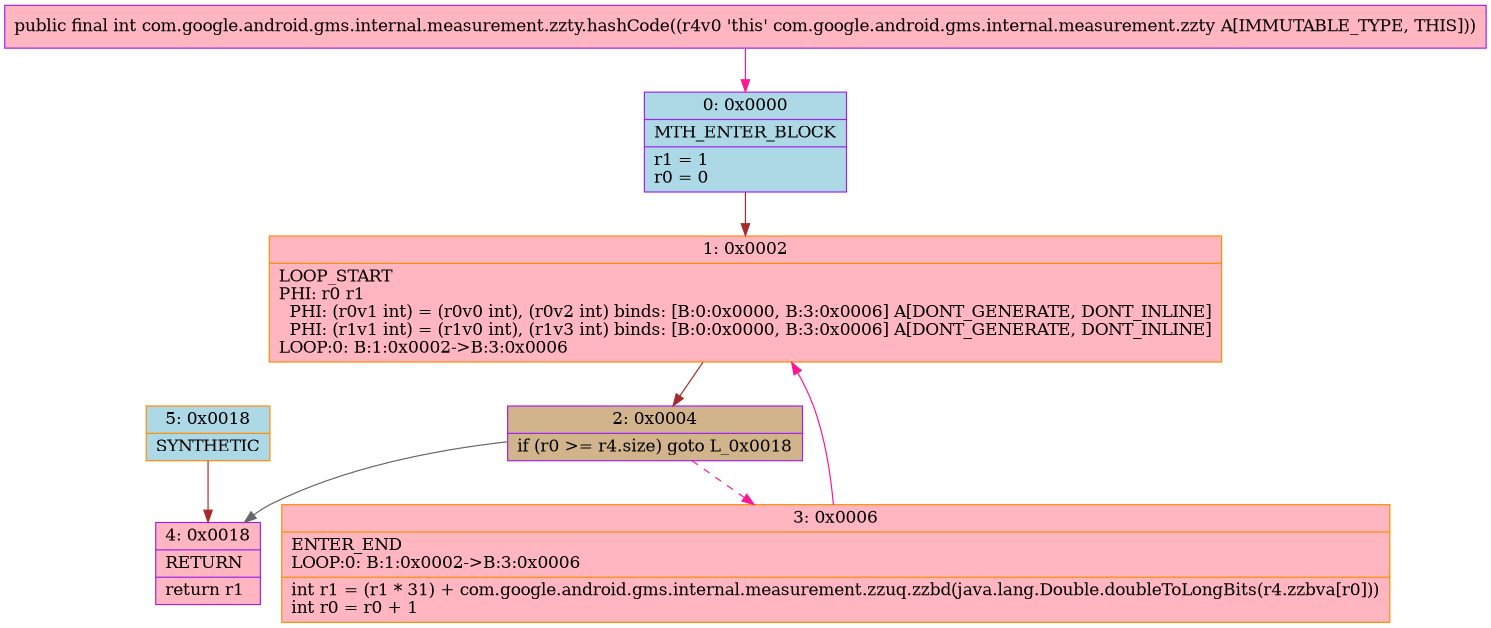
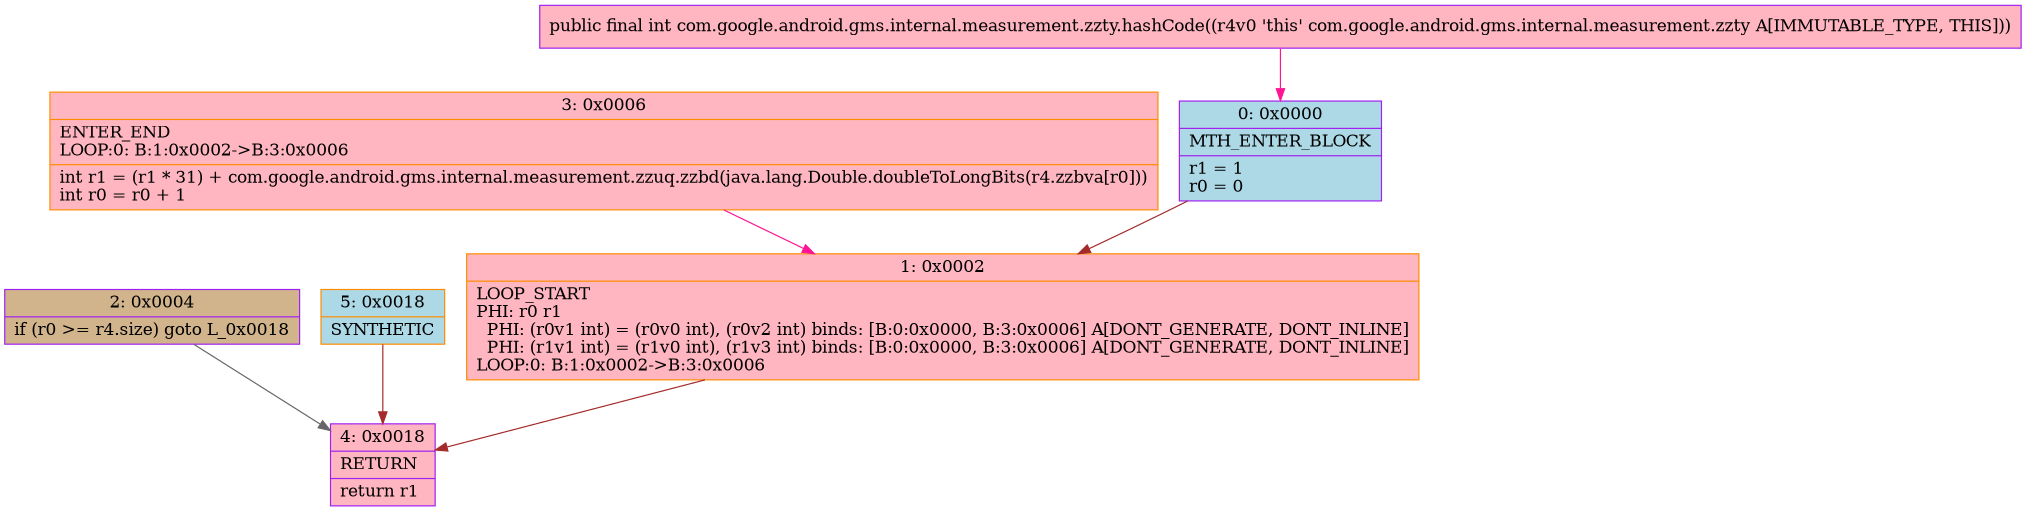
(691, 379) -> (576, 413)
(718, 479) -> none
